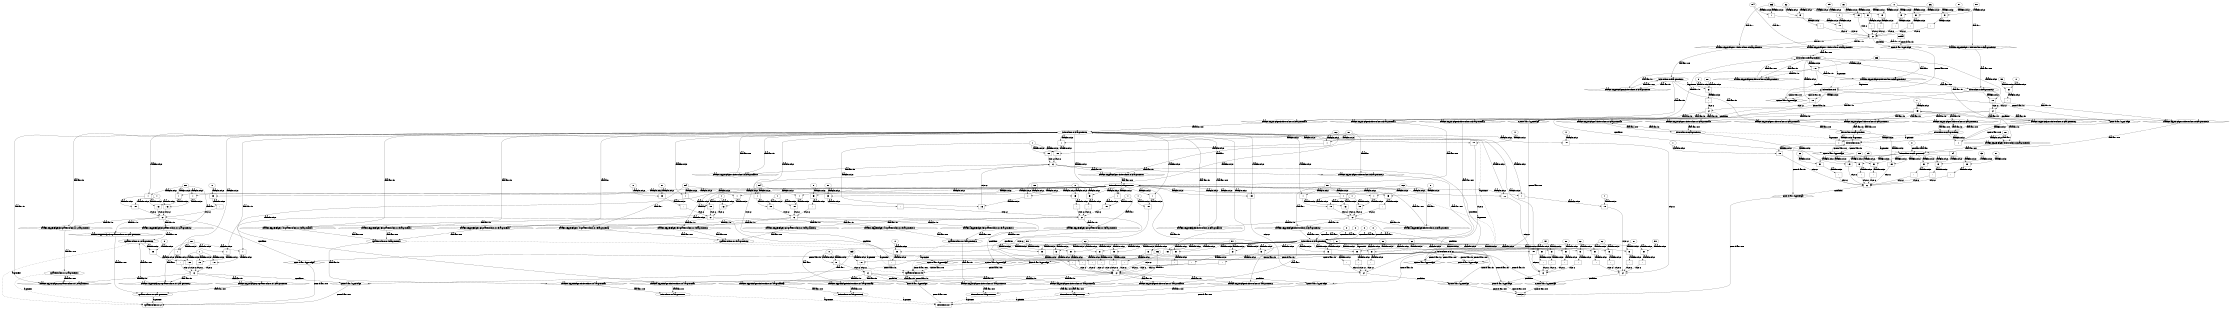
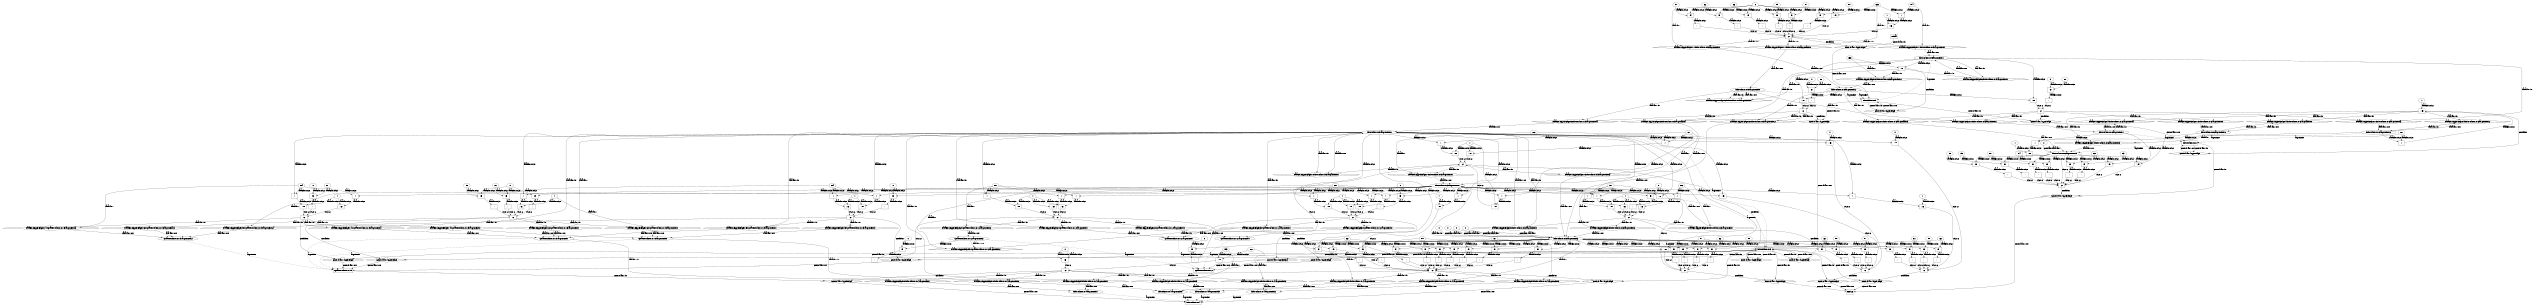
(1856, 84) -> (1857, 94)
(163, 237) -> (972, 244)
(64, 278) -> (1121, 233)
